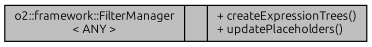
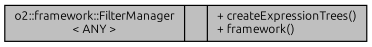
(280, 29) -> (256, 29)
